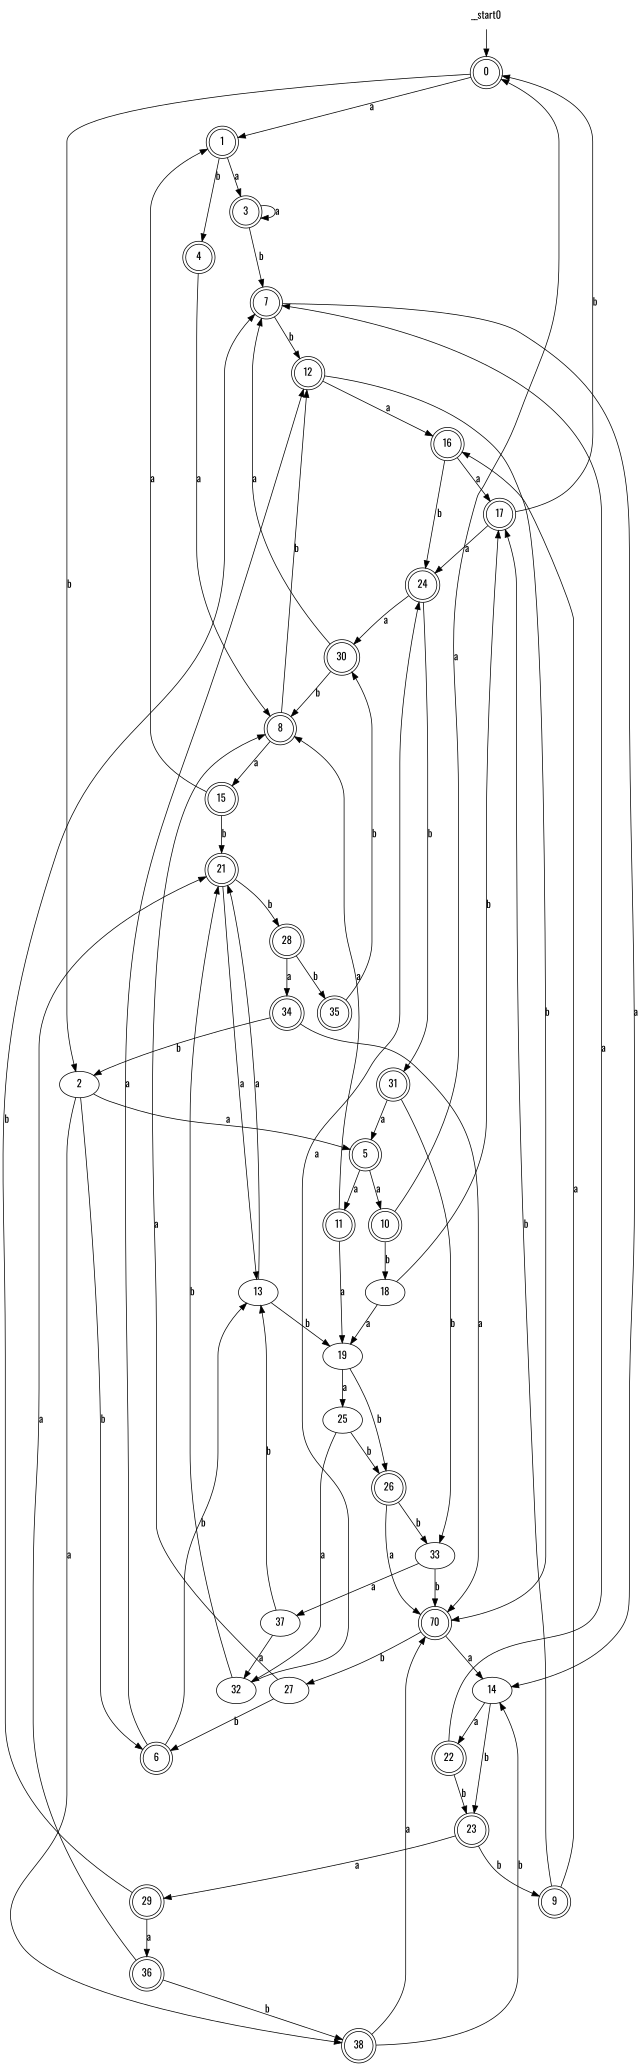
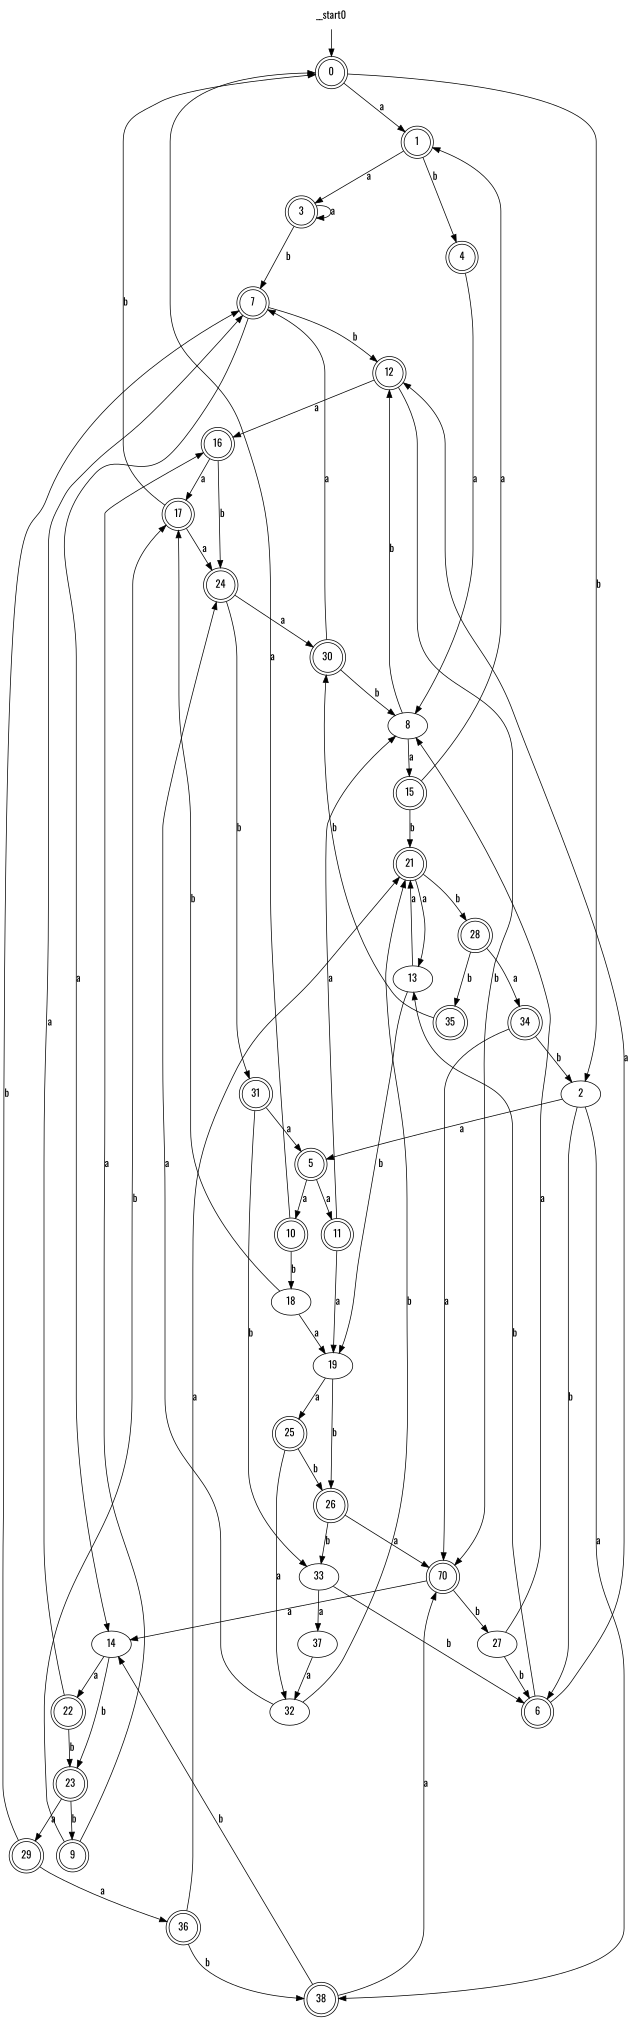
(280, 729) -> (408, 726)
(343, 1420) -> (290, 1434)
(266, 1462) -> none
(435, 1584) -> (430, 1646)
